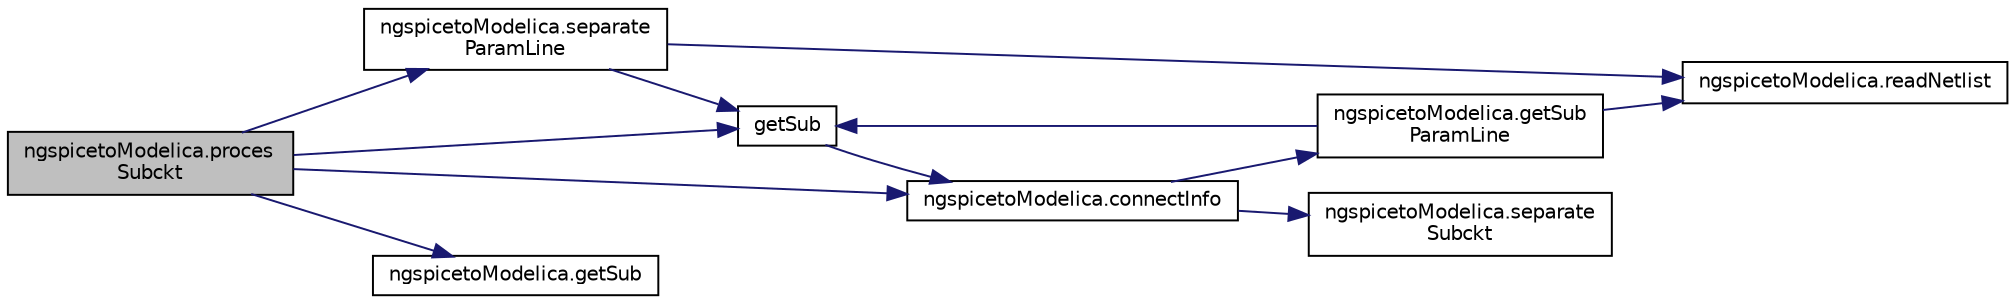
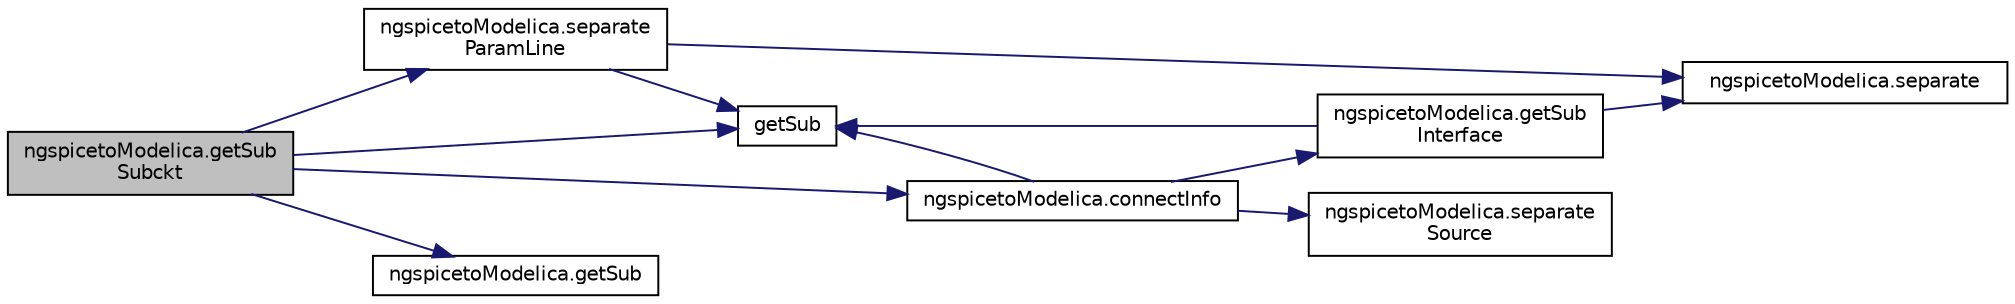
(1845, 83) -> (1845, 83)
(1460, 126) -> (1460, 126)
(878, 162) -> (946, 154)
(151, 163) -> (151, 163)
(1460, 224) -> (1460, 224)
